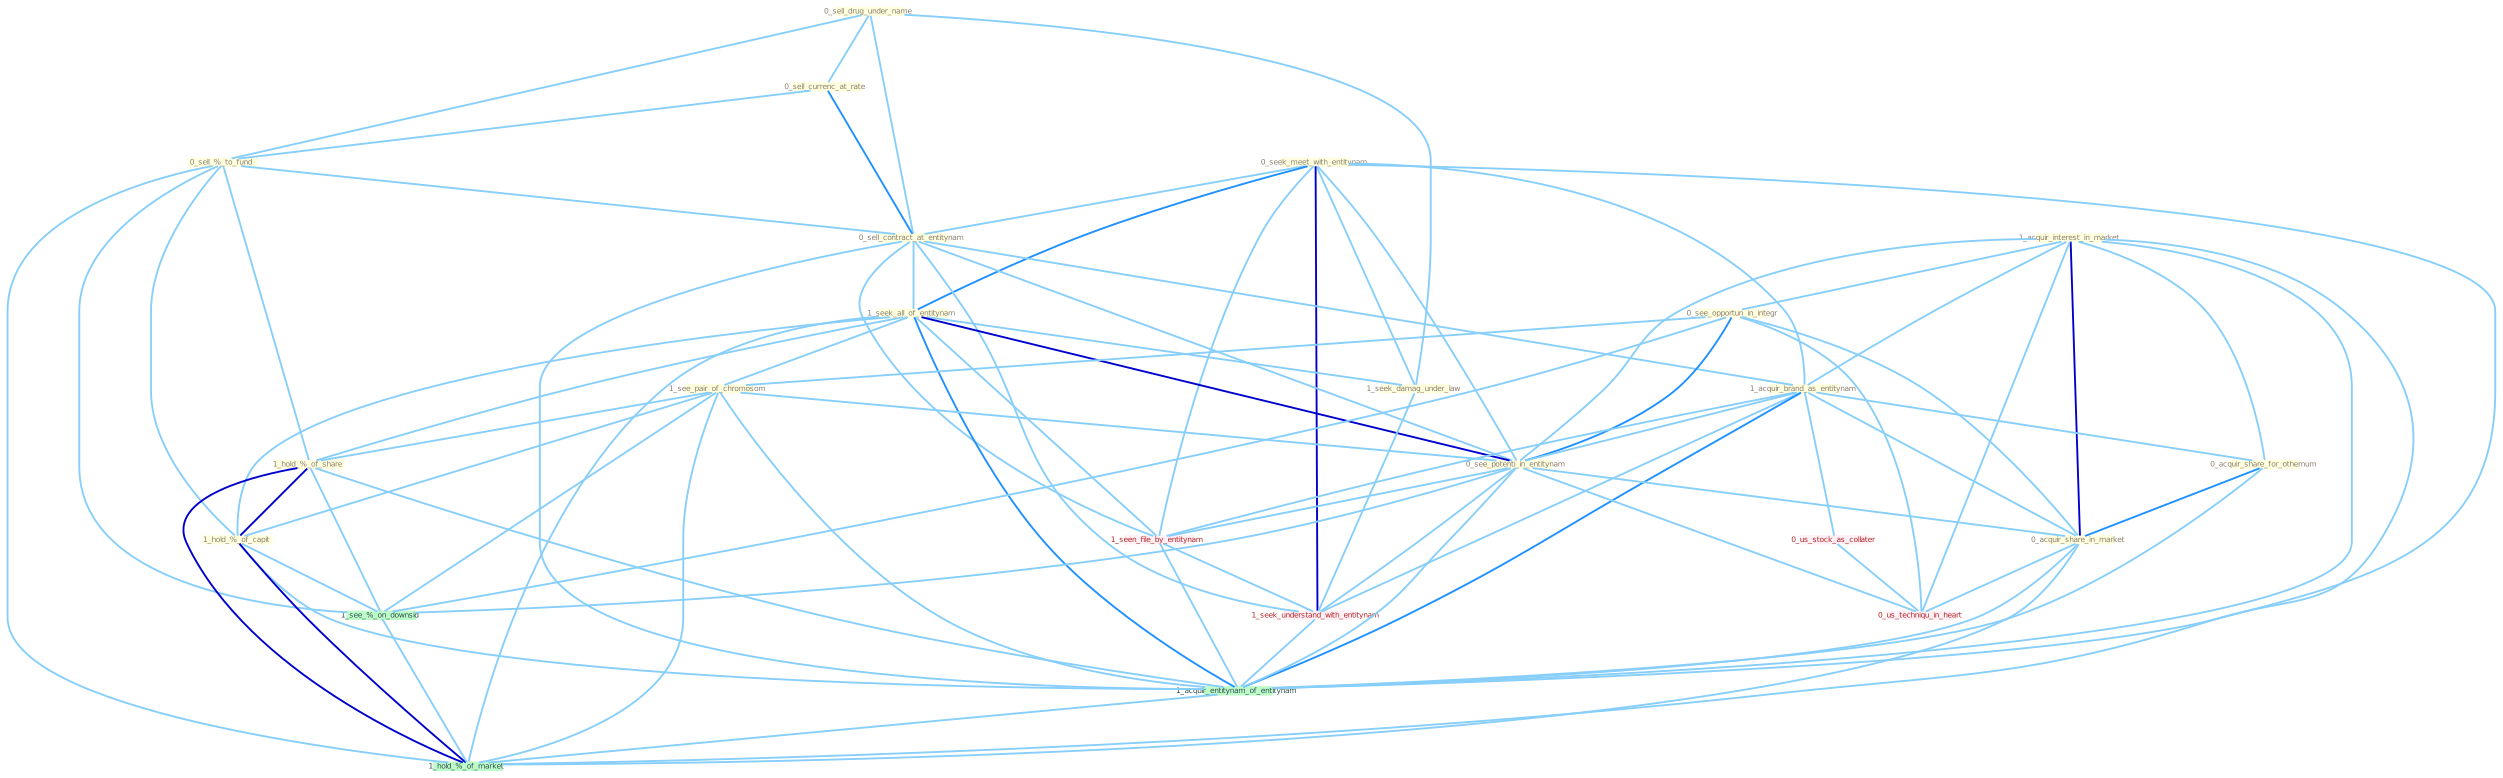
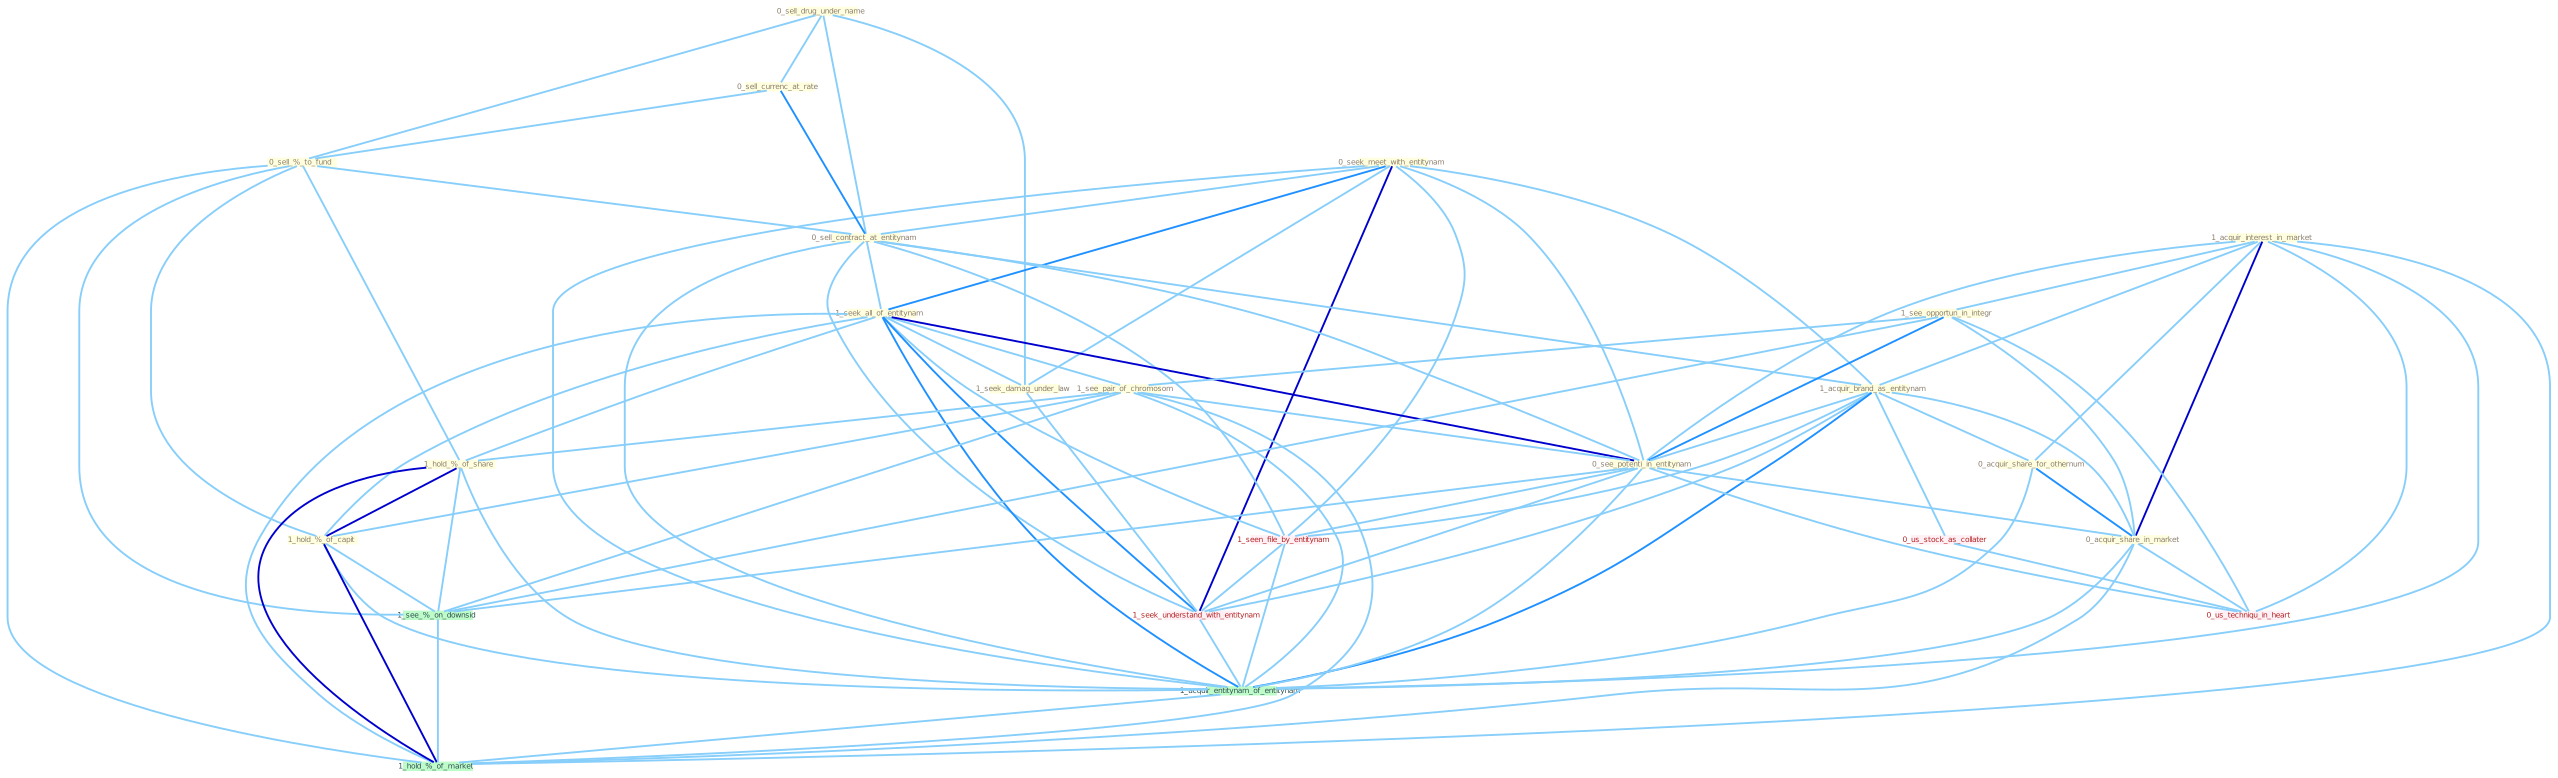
(1733, 313) -> (1948, 313)
none -> (1036, 469)
